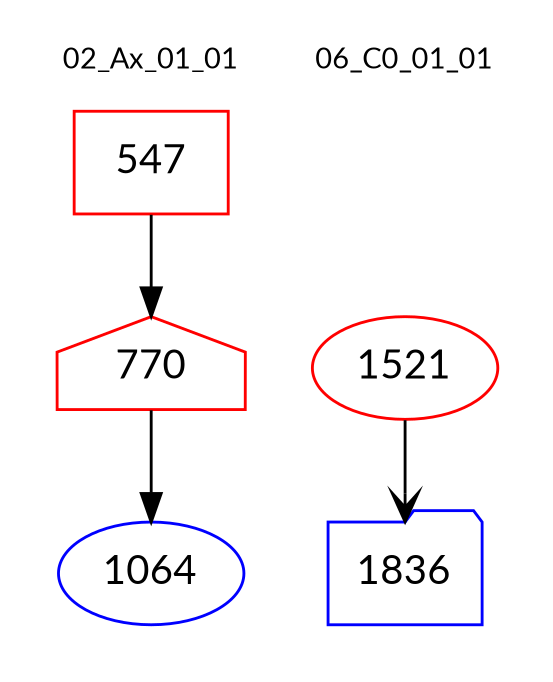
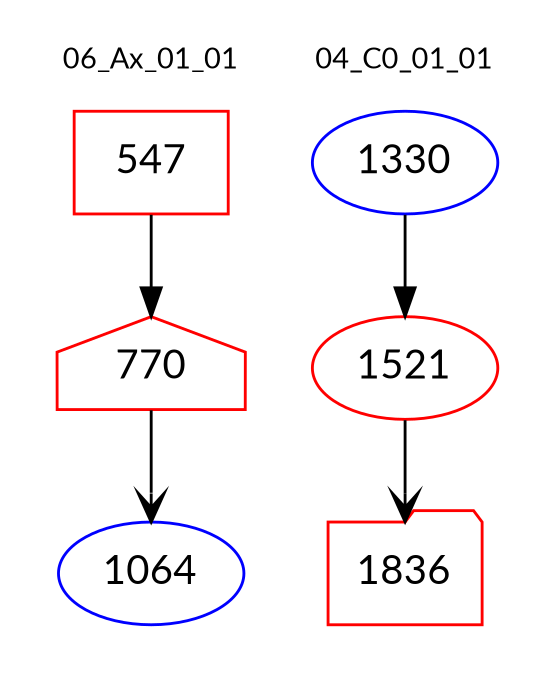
(151, 61) -> (151, 61)
(405, 61) -> (405, 61)
none -> (405, 163)
(151, 452) -> (151, 452)
(405, 573) -> (405, 573)
